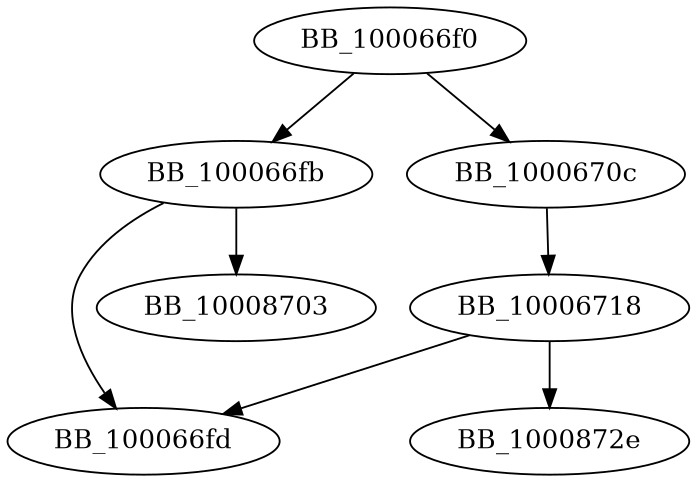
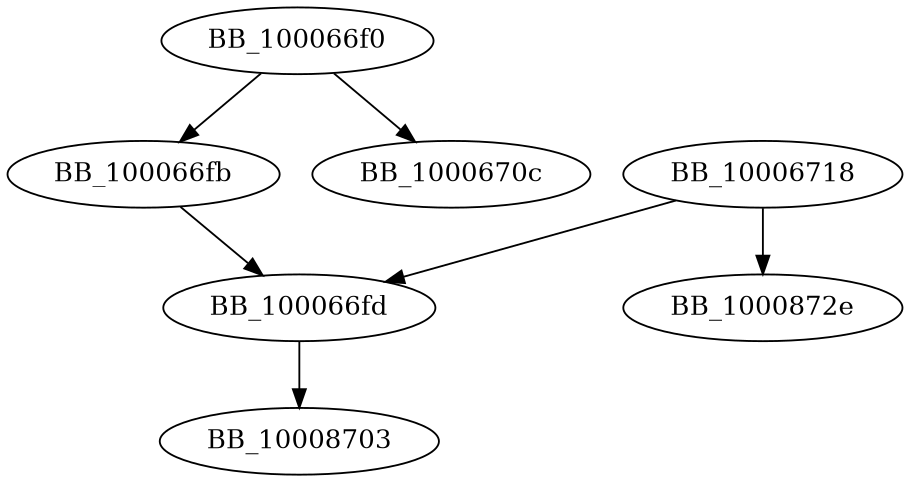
(236, 232) -> (299, 365)
(548, 232) -> none
